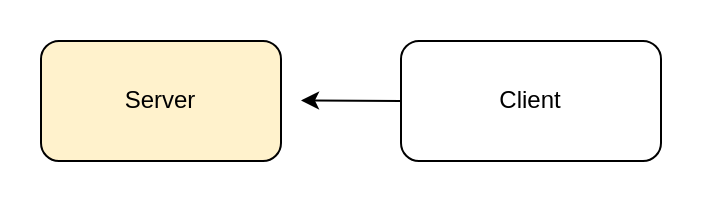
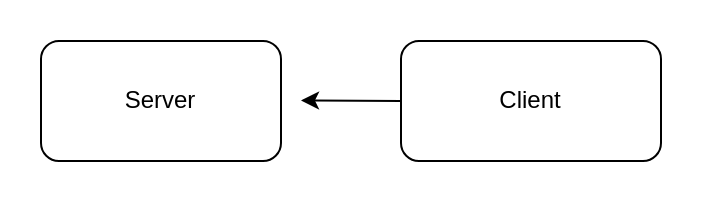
(161, 101) -> (161, 101)
